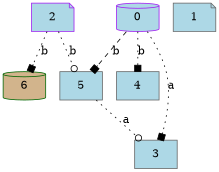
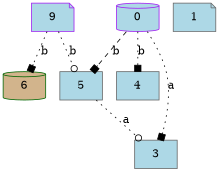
(53, 17) -> (53, 17)
